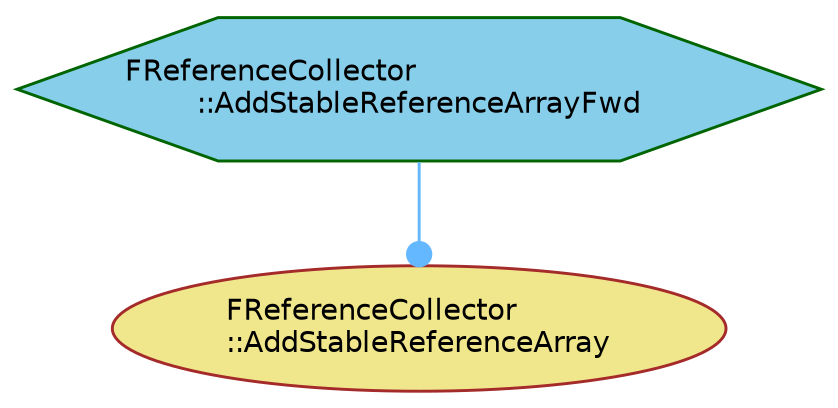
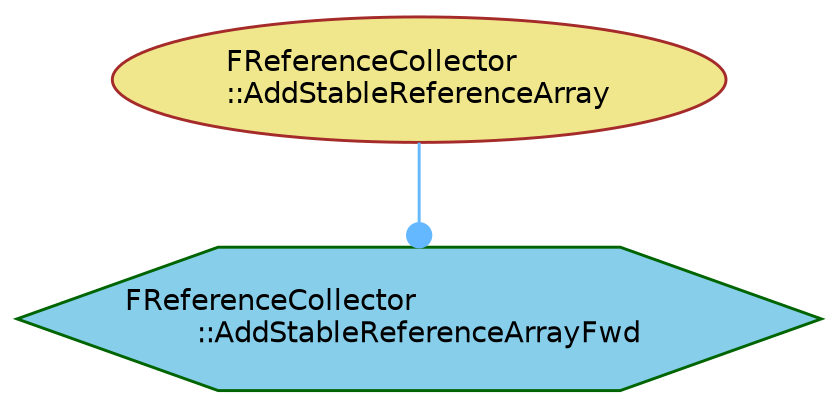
(419, 202) -> (419, 183)
